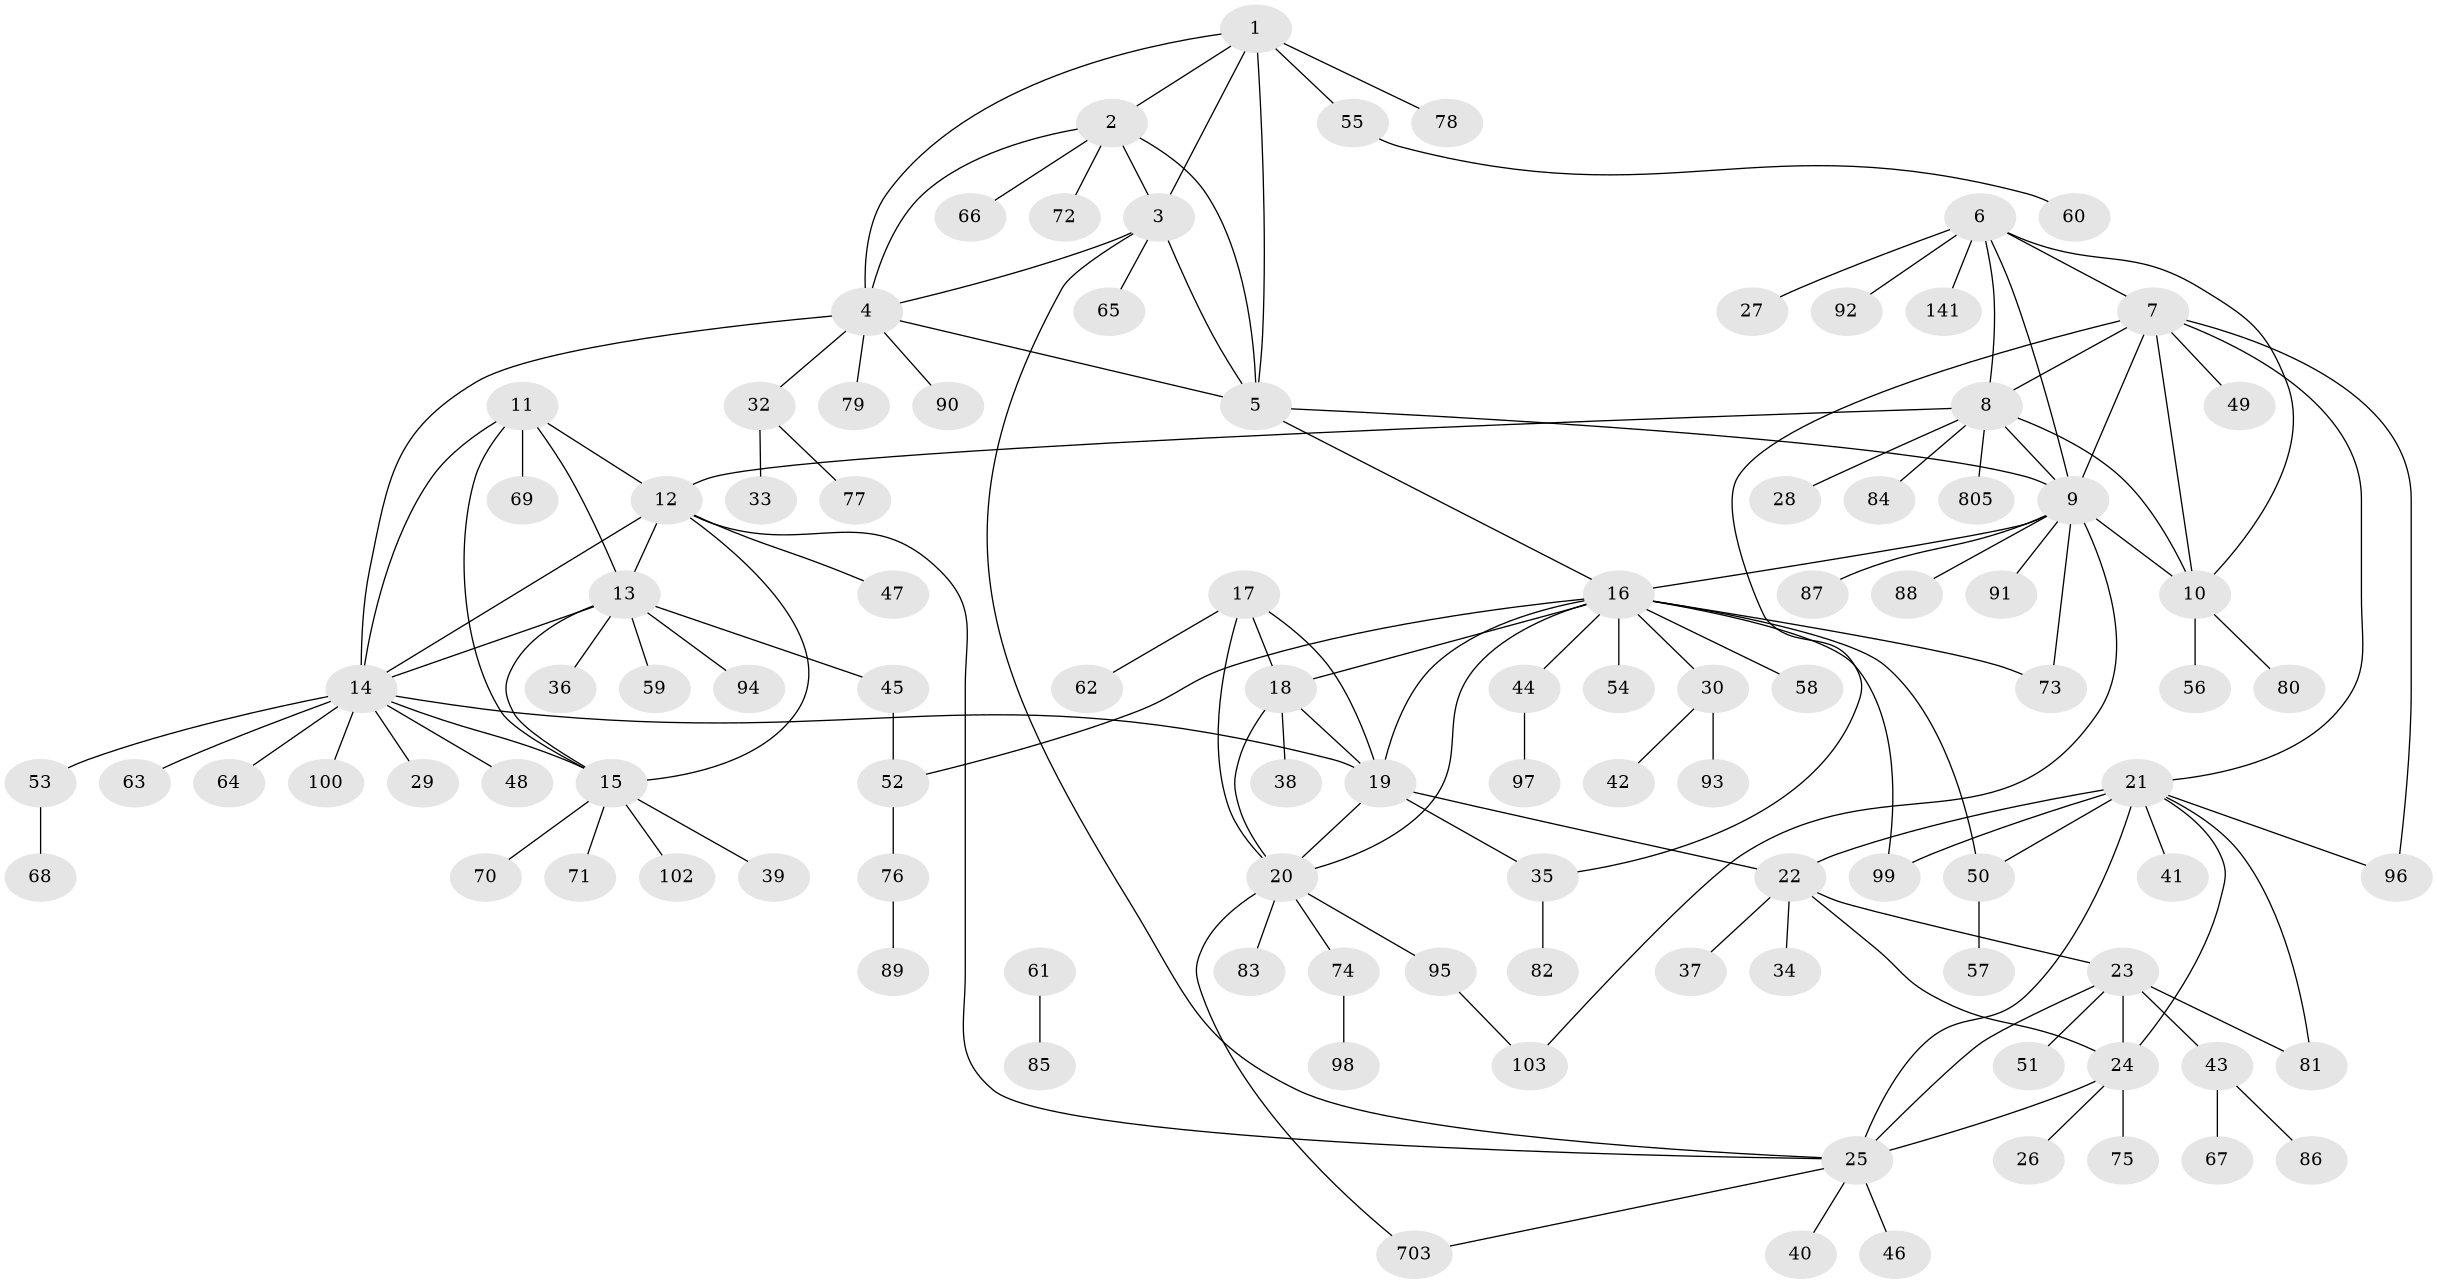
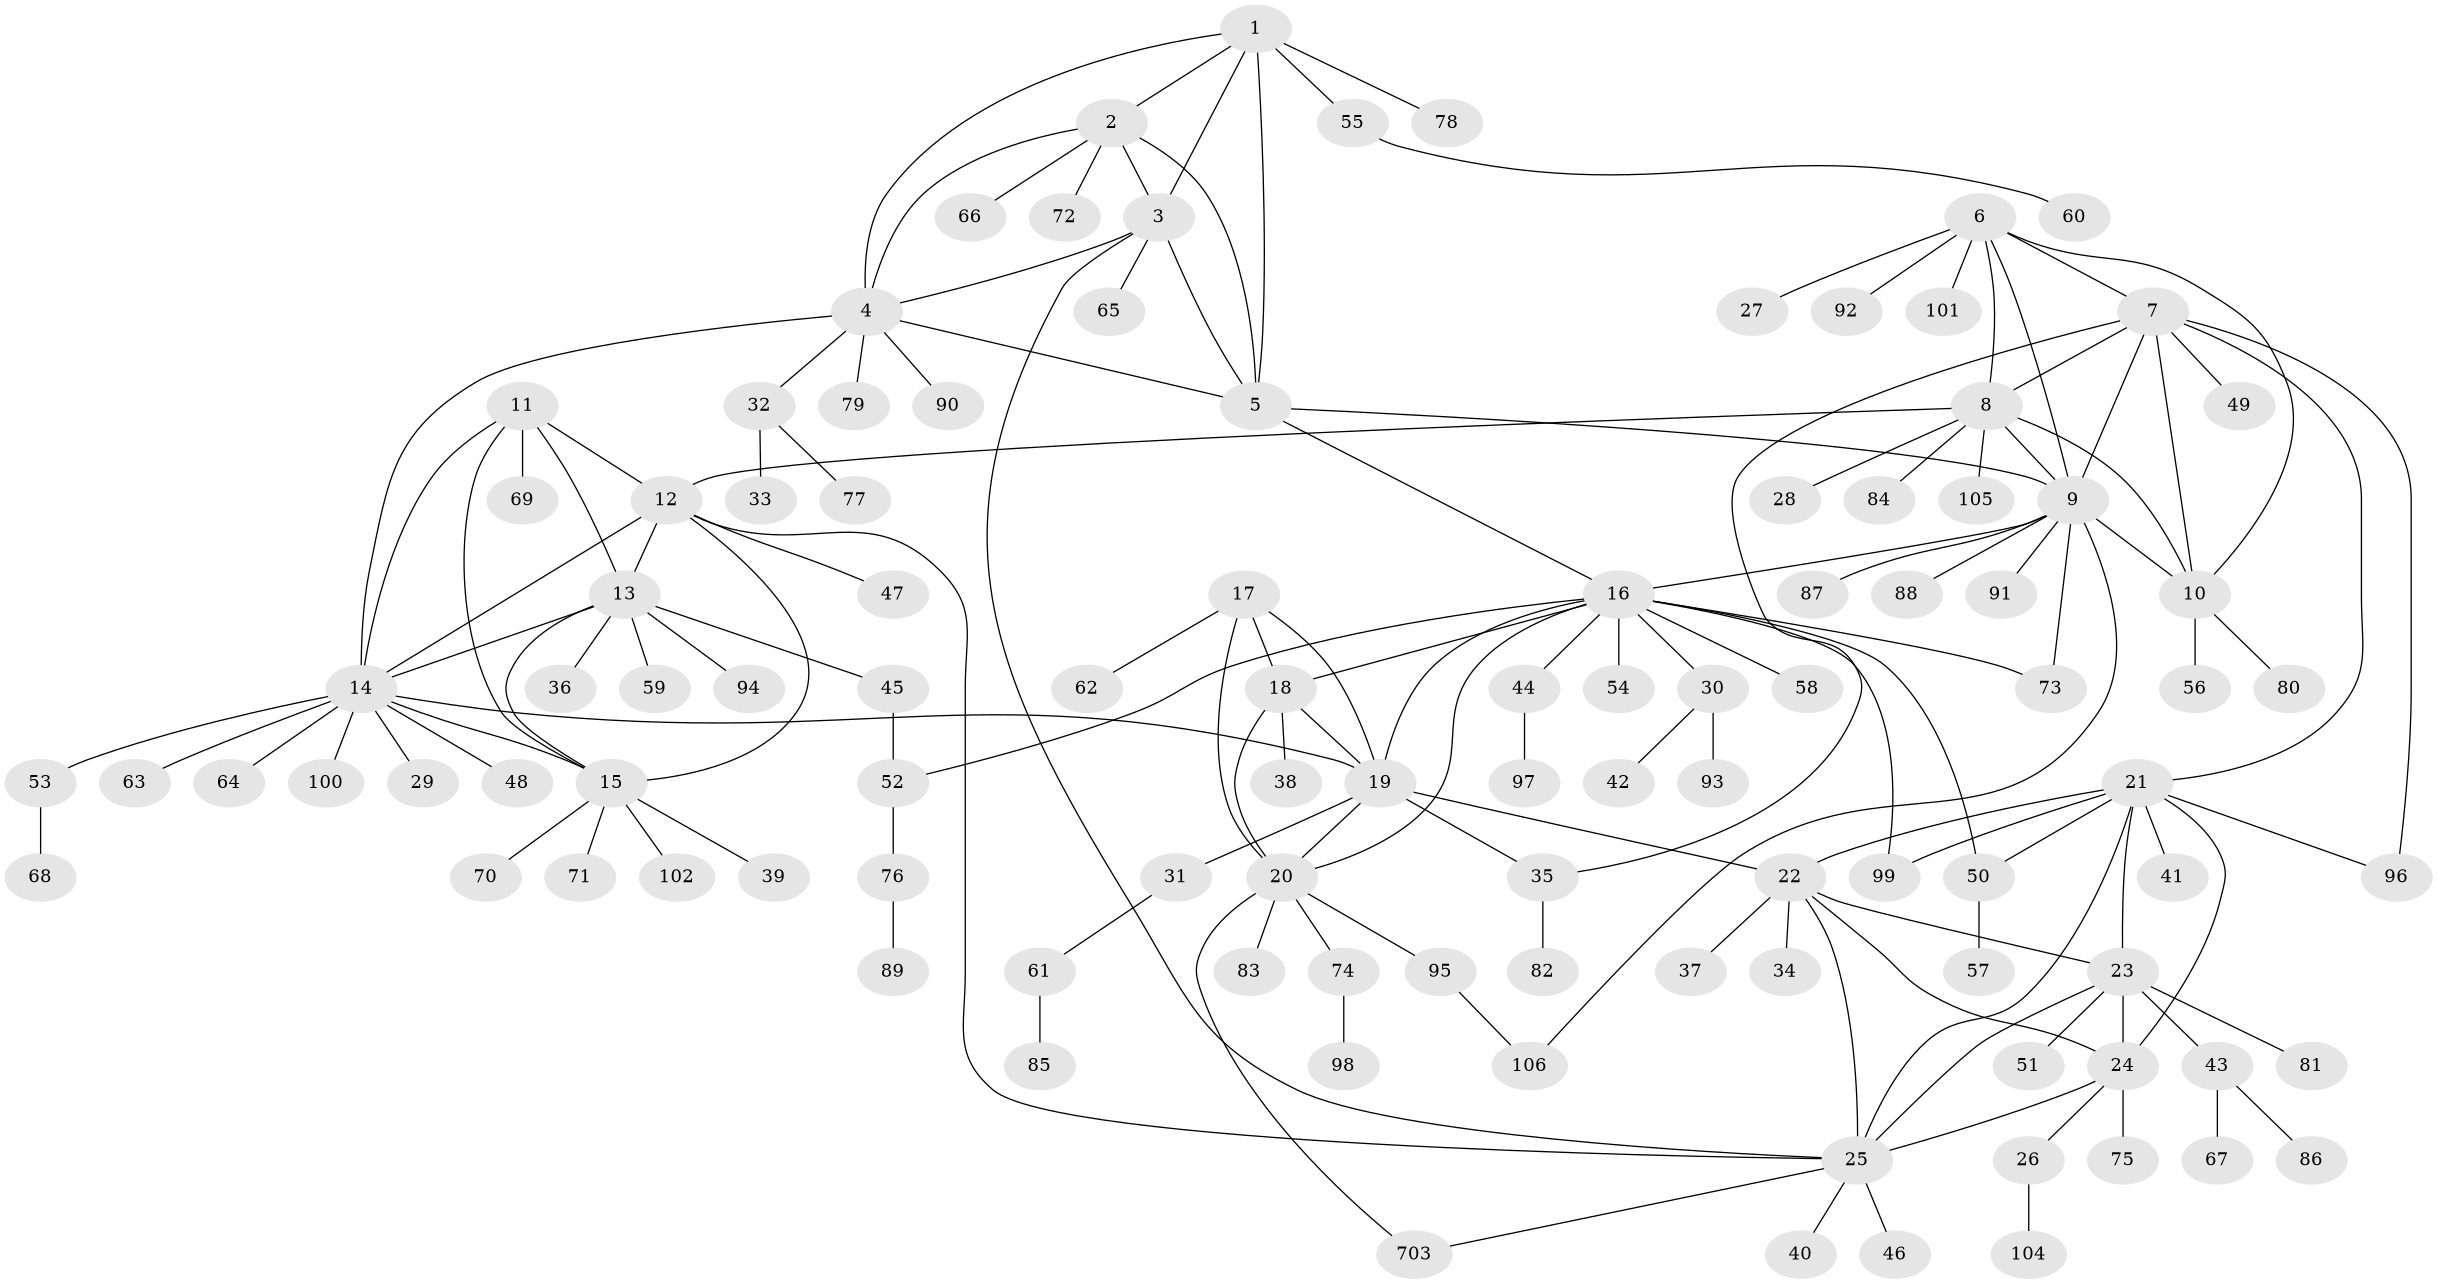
(1944, 312) -> (1944, 312)
(1976, 500) -> (1976, 500)
none -> (1176, 878)
(2268, 900) -> (2124, 877)
none -> (1848, 1013)
(1530, 1066) -> (1530, 1066)
none -> (2029, 1255)
